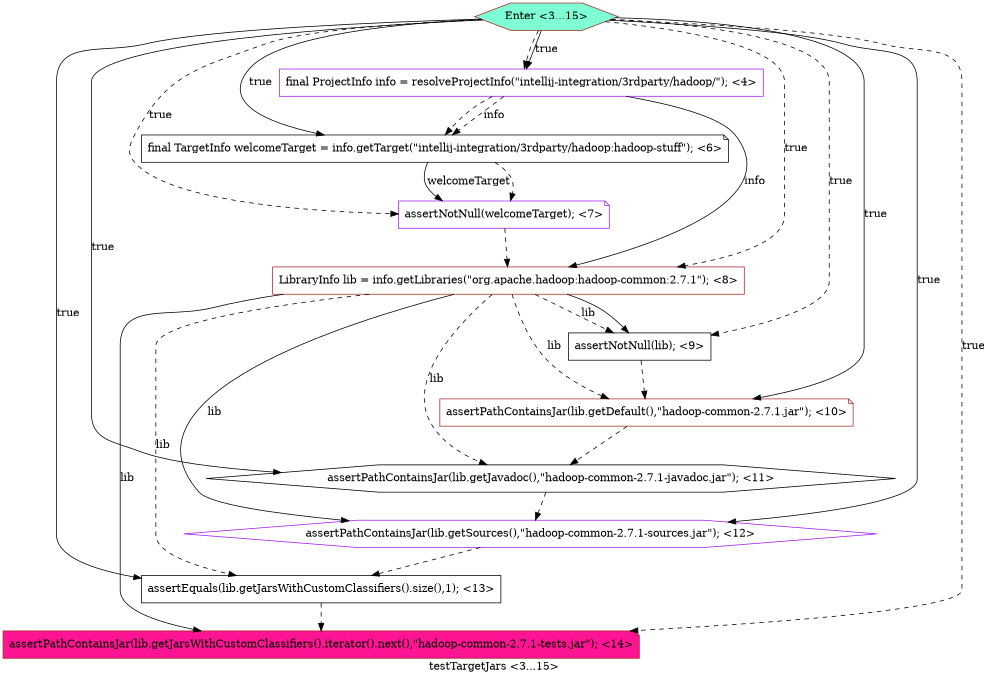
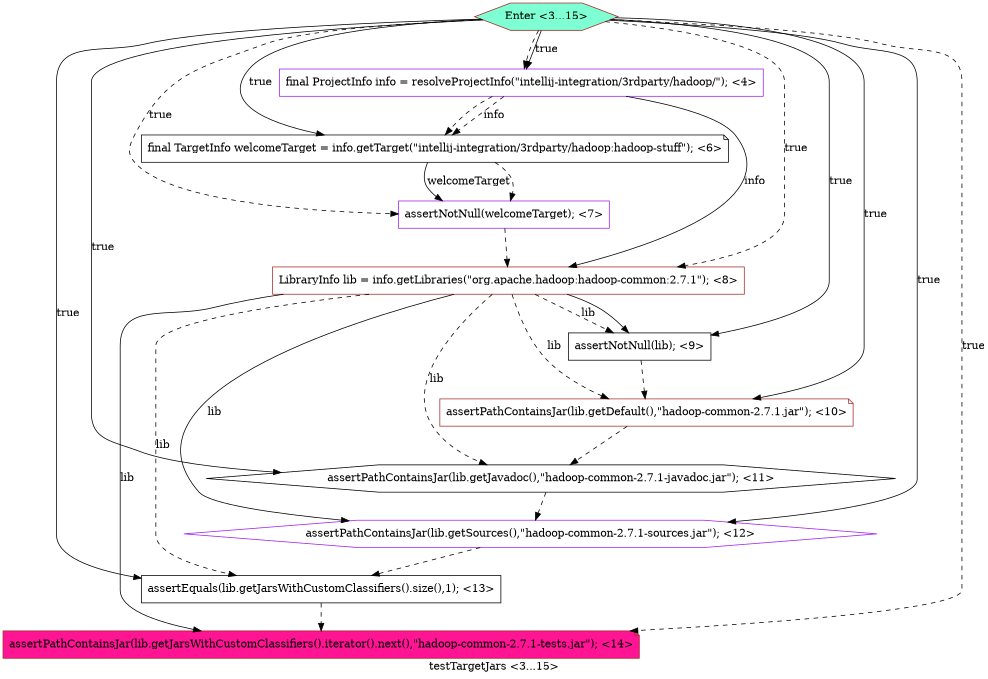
(829, 127) -> (829, 127)
(504, 215) -> (504, 215)
